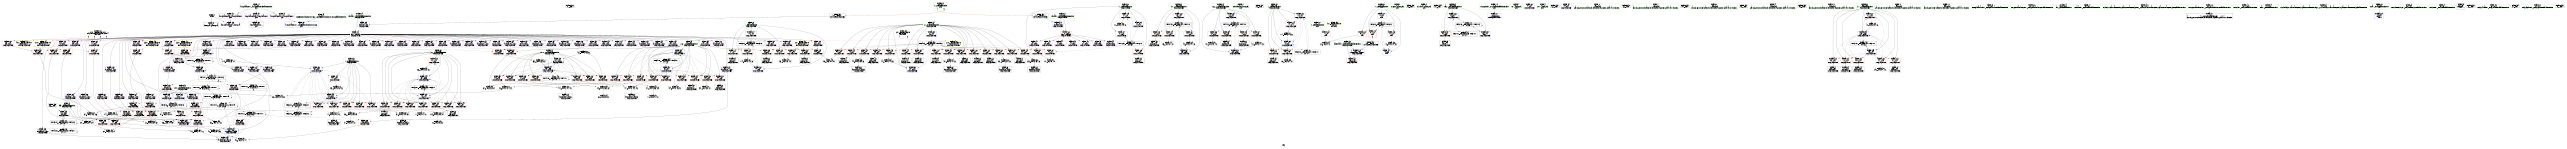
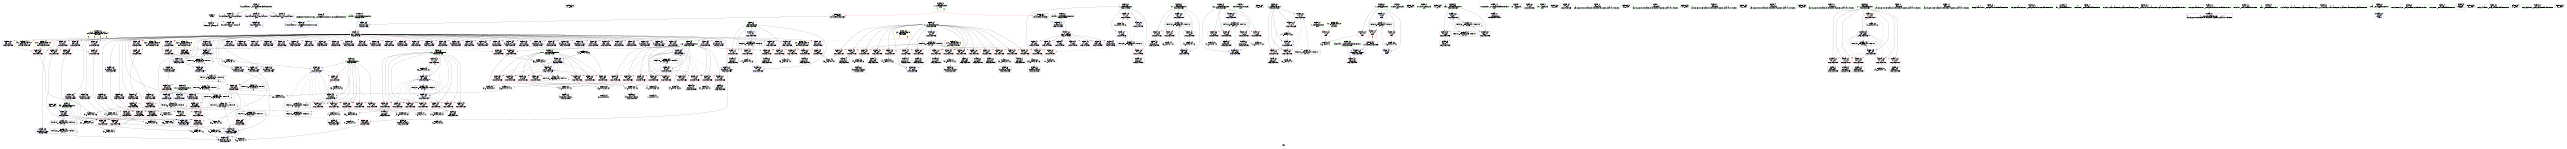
(119, 98) -> (119, 98)
